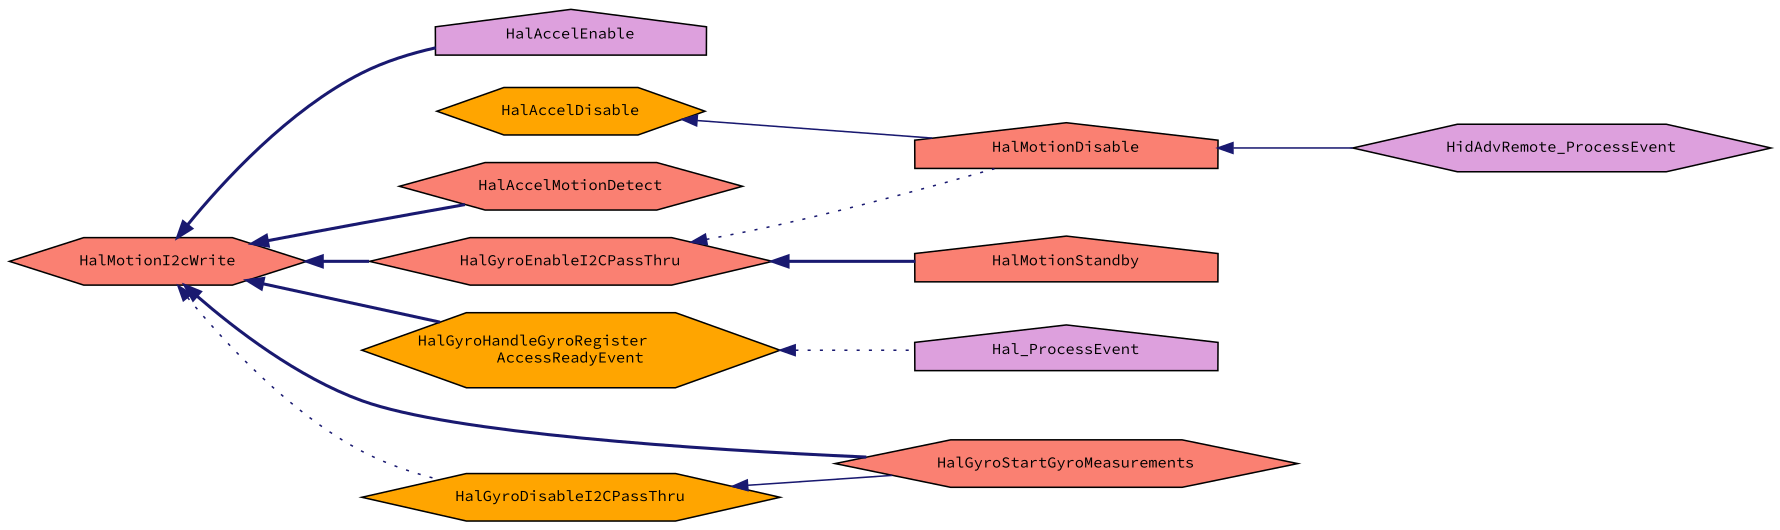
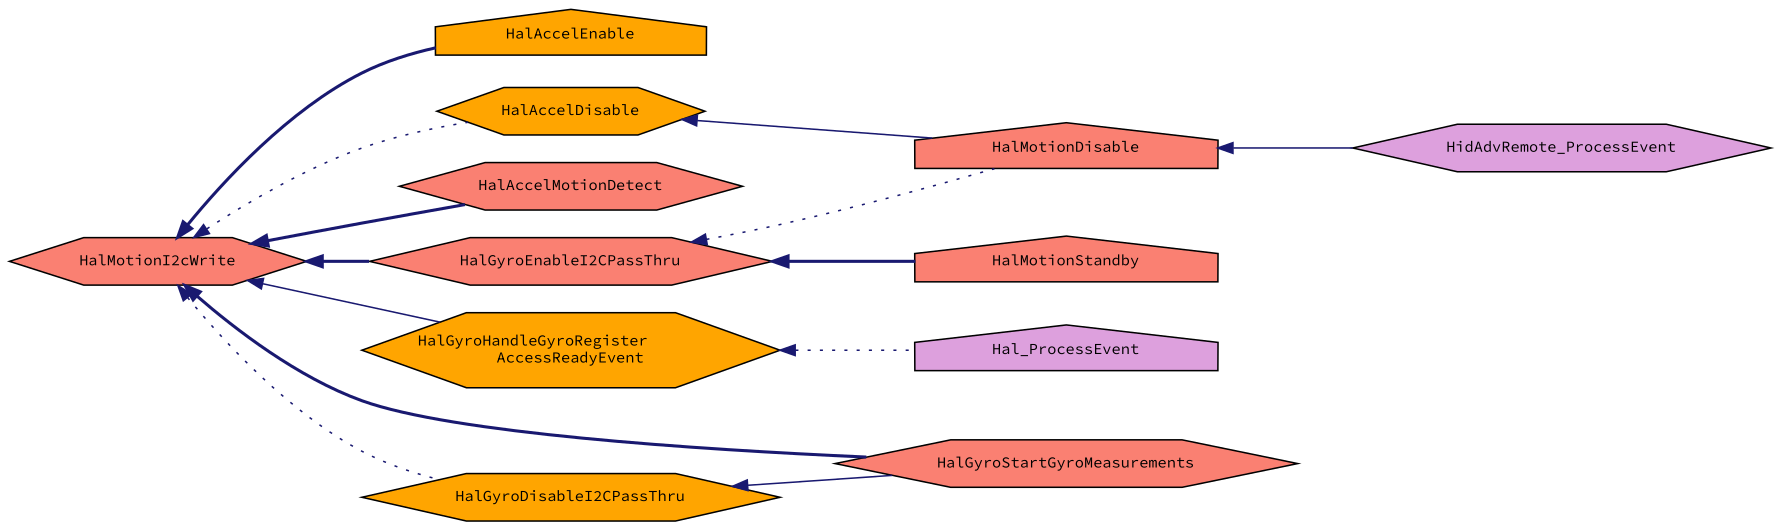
(571, 35) -> (571, 35)
none -> (331, 160)
(352, 303) -> (352, 303)
